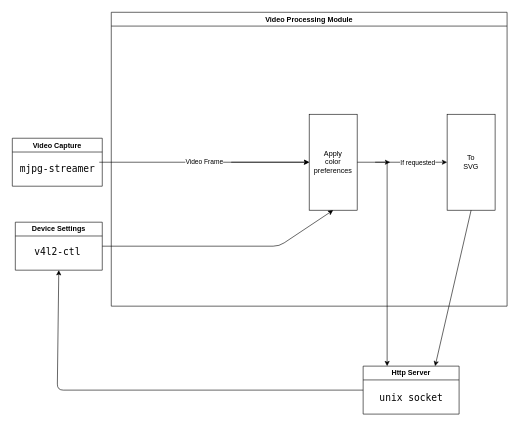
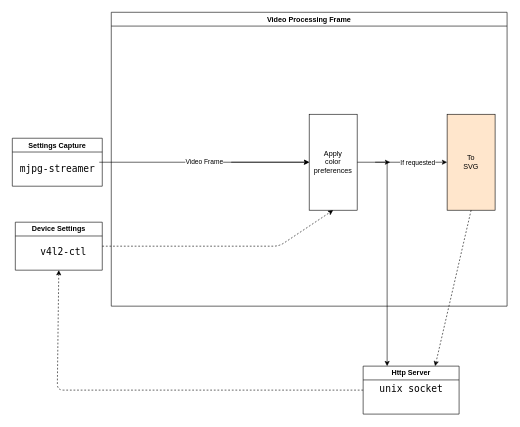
(309, 20) -> (309, 20)
(57, 146) -> (57, 146)
(471, 162) -> (471, 162)
(221, 246) -> (221, 246)
(57, 252) -> (63, 252)
(454, 285) -> (454, 285)
(152, 390) -> (152, 390)
(411, 398) -> (411, 389)
